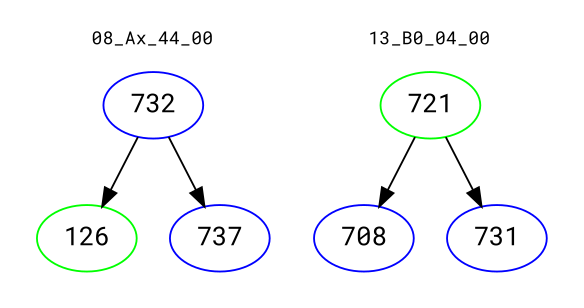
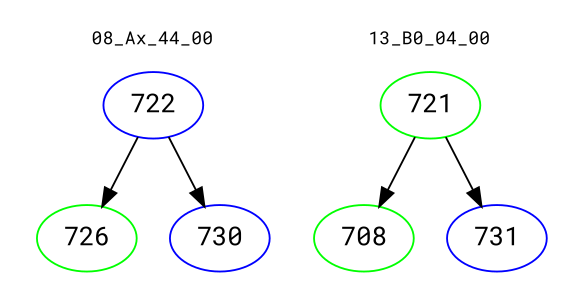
(153, 105) -> (153, 105)
(87, 238) -> (87, 238)
(220, 238) -> (220, 238)
(364, 238) -> (364, 238)
